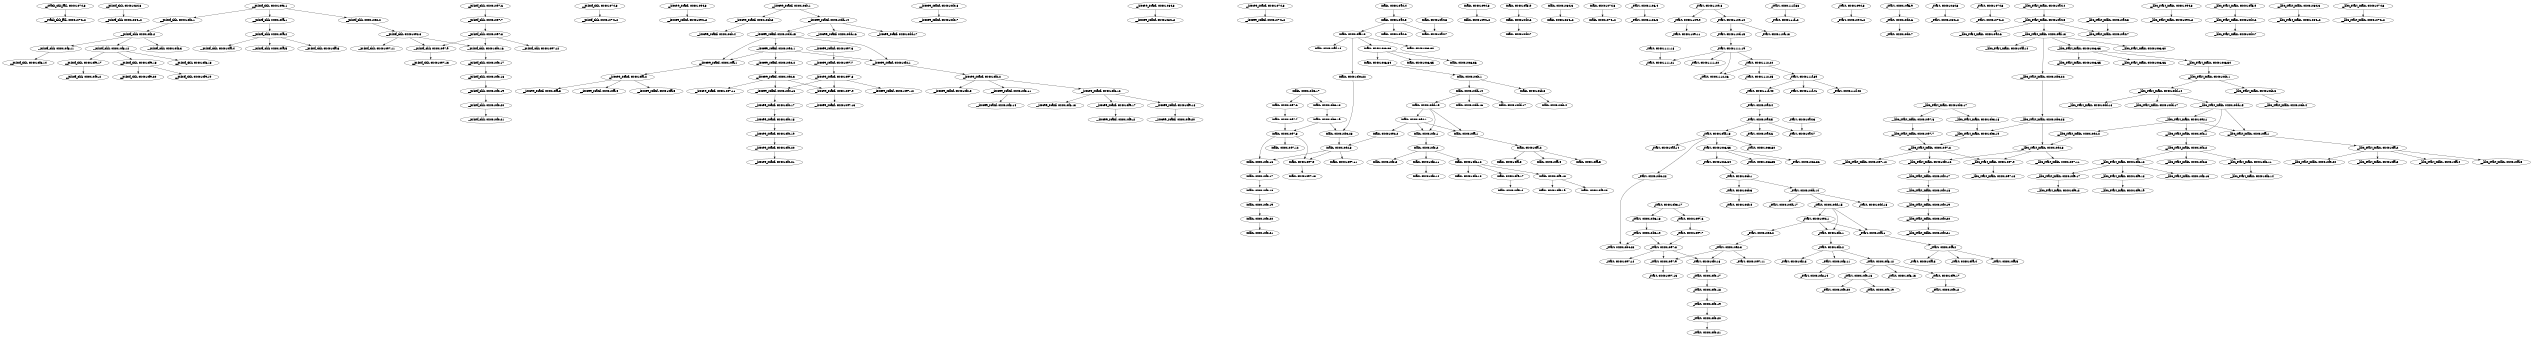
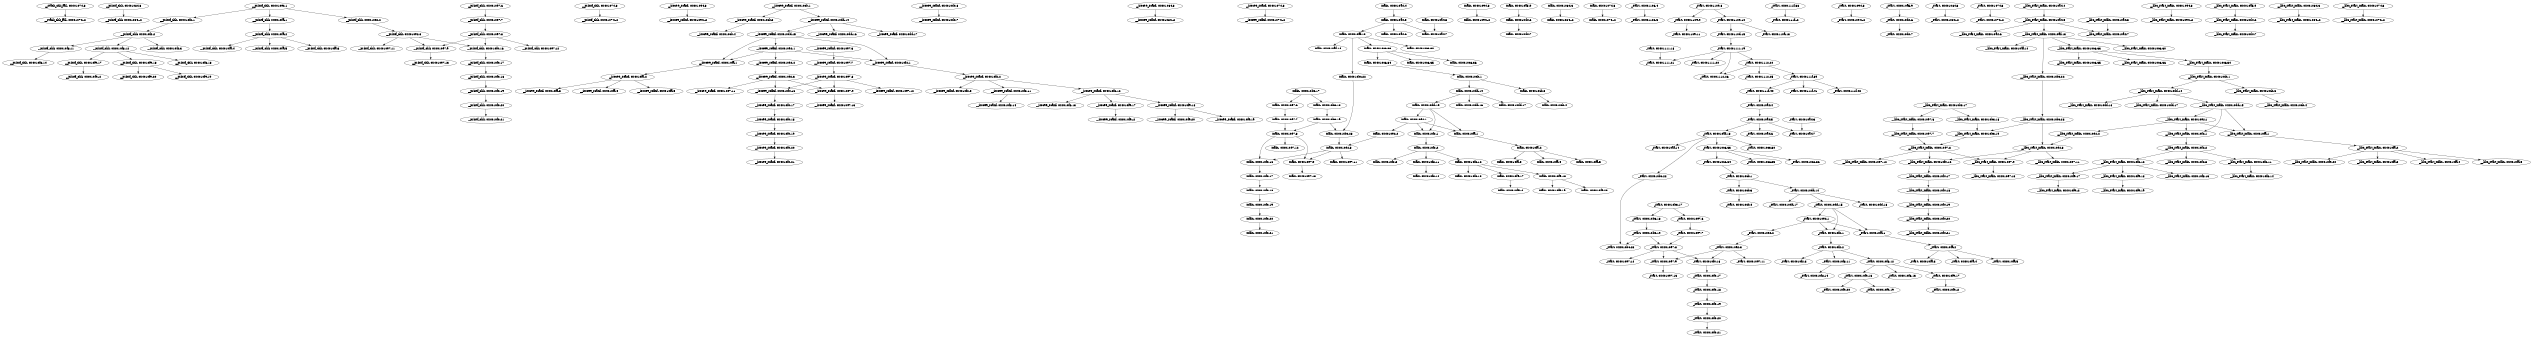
none -> (1235, 120)
